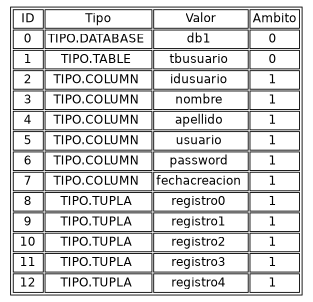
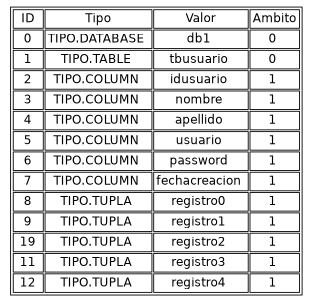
(28, 242) -> (28, 242)
